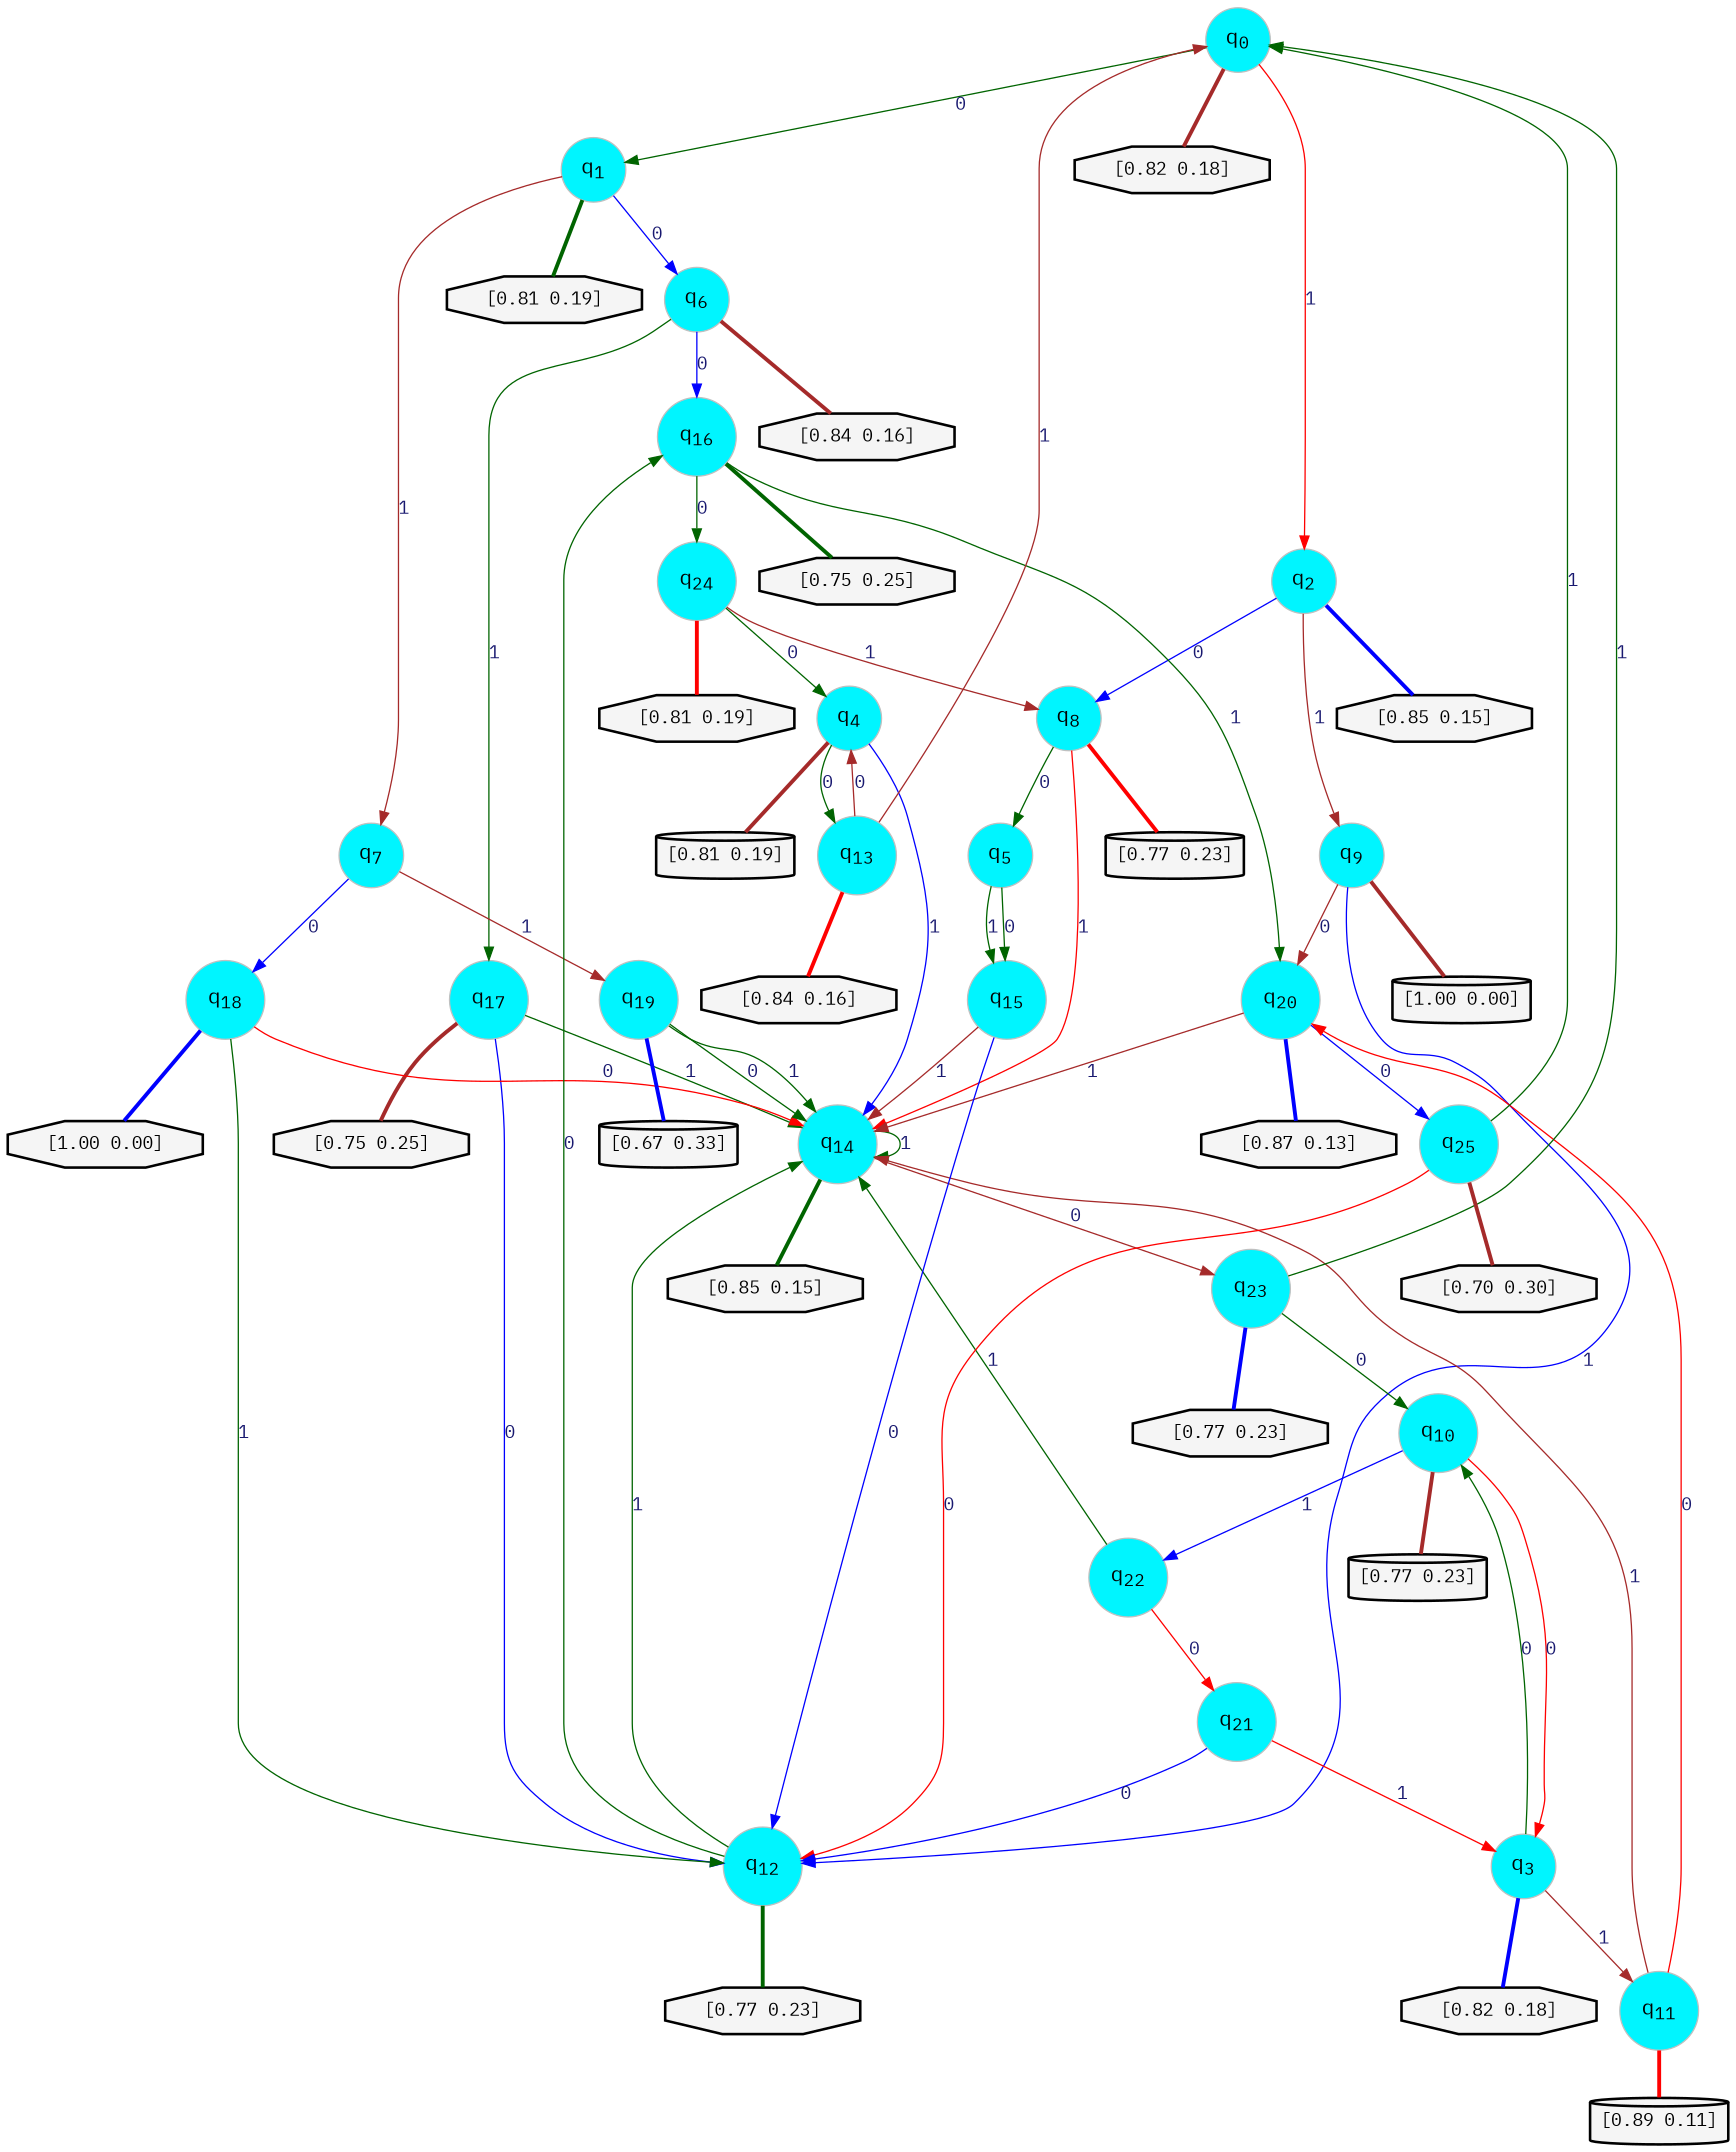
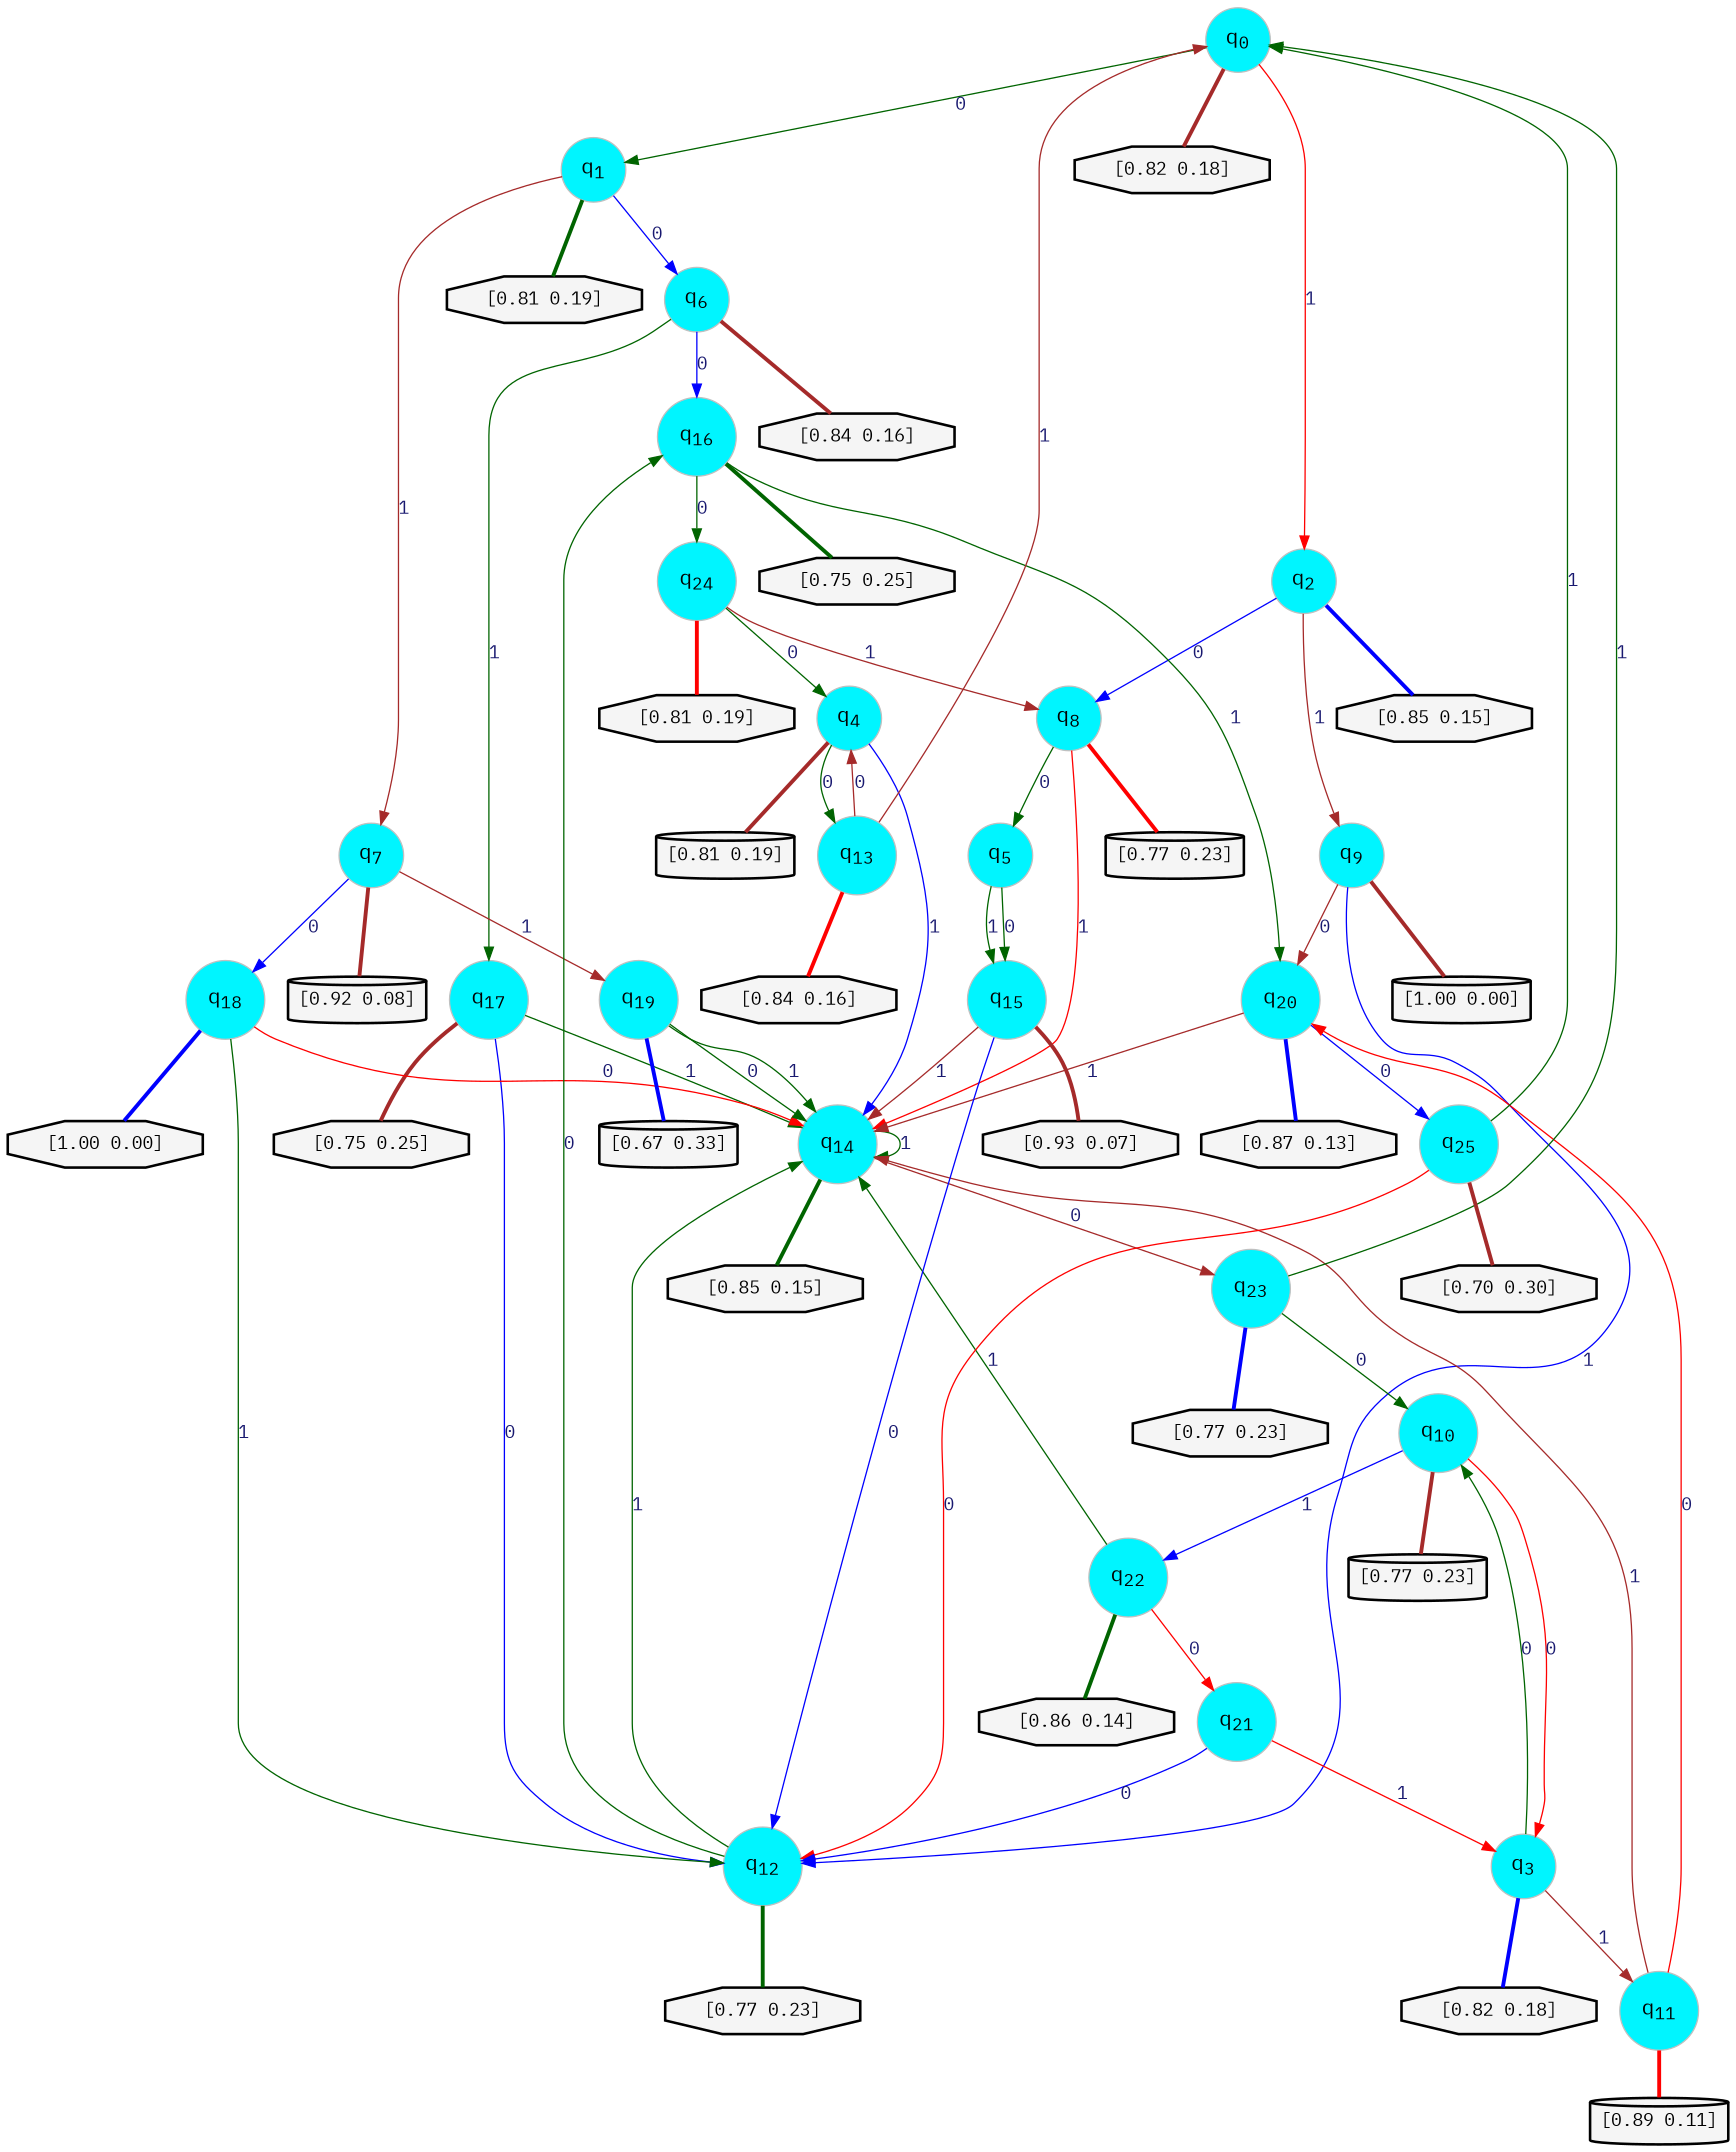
none -> (357, 1000)
none -> (1080, 1144)
none -> (1077, 1722)
